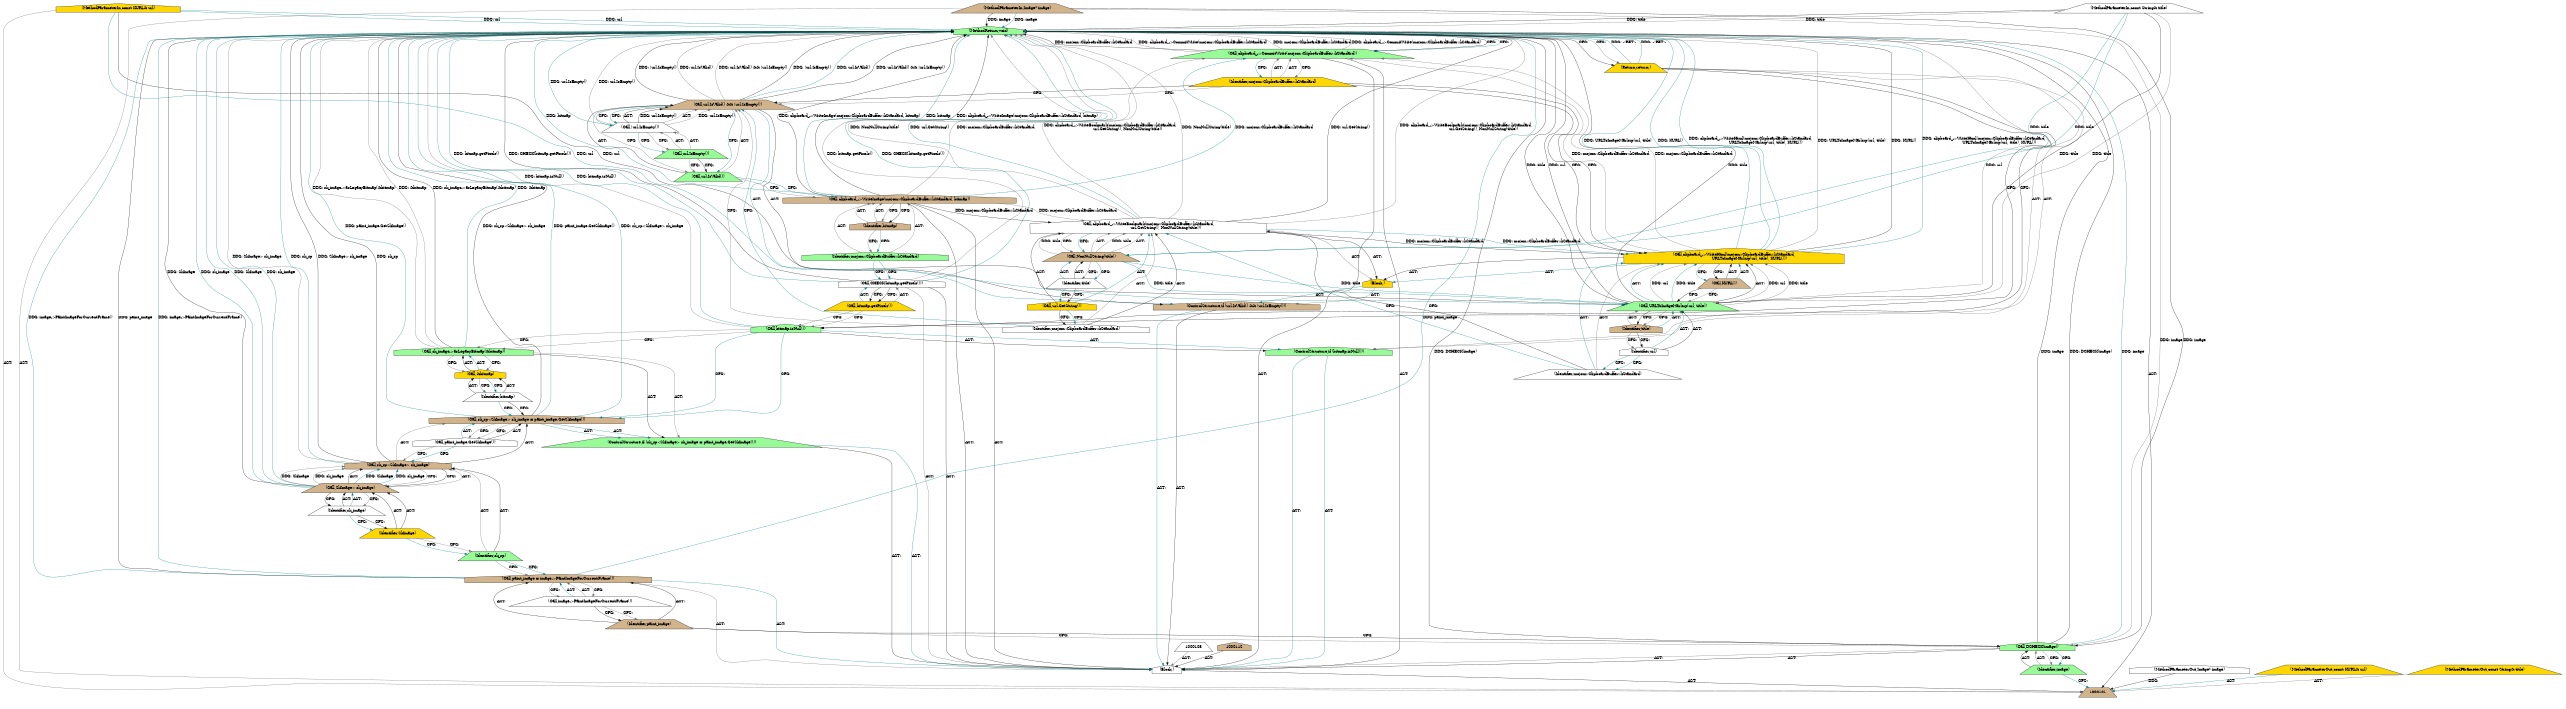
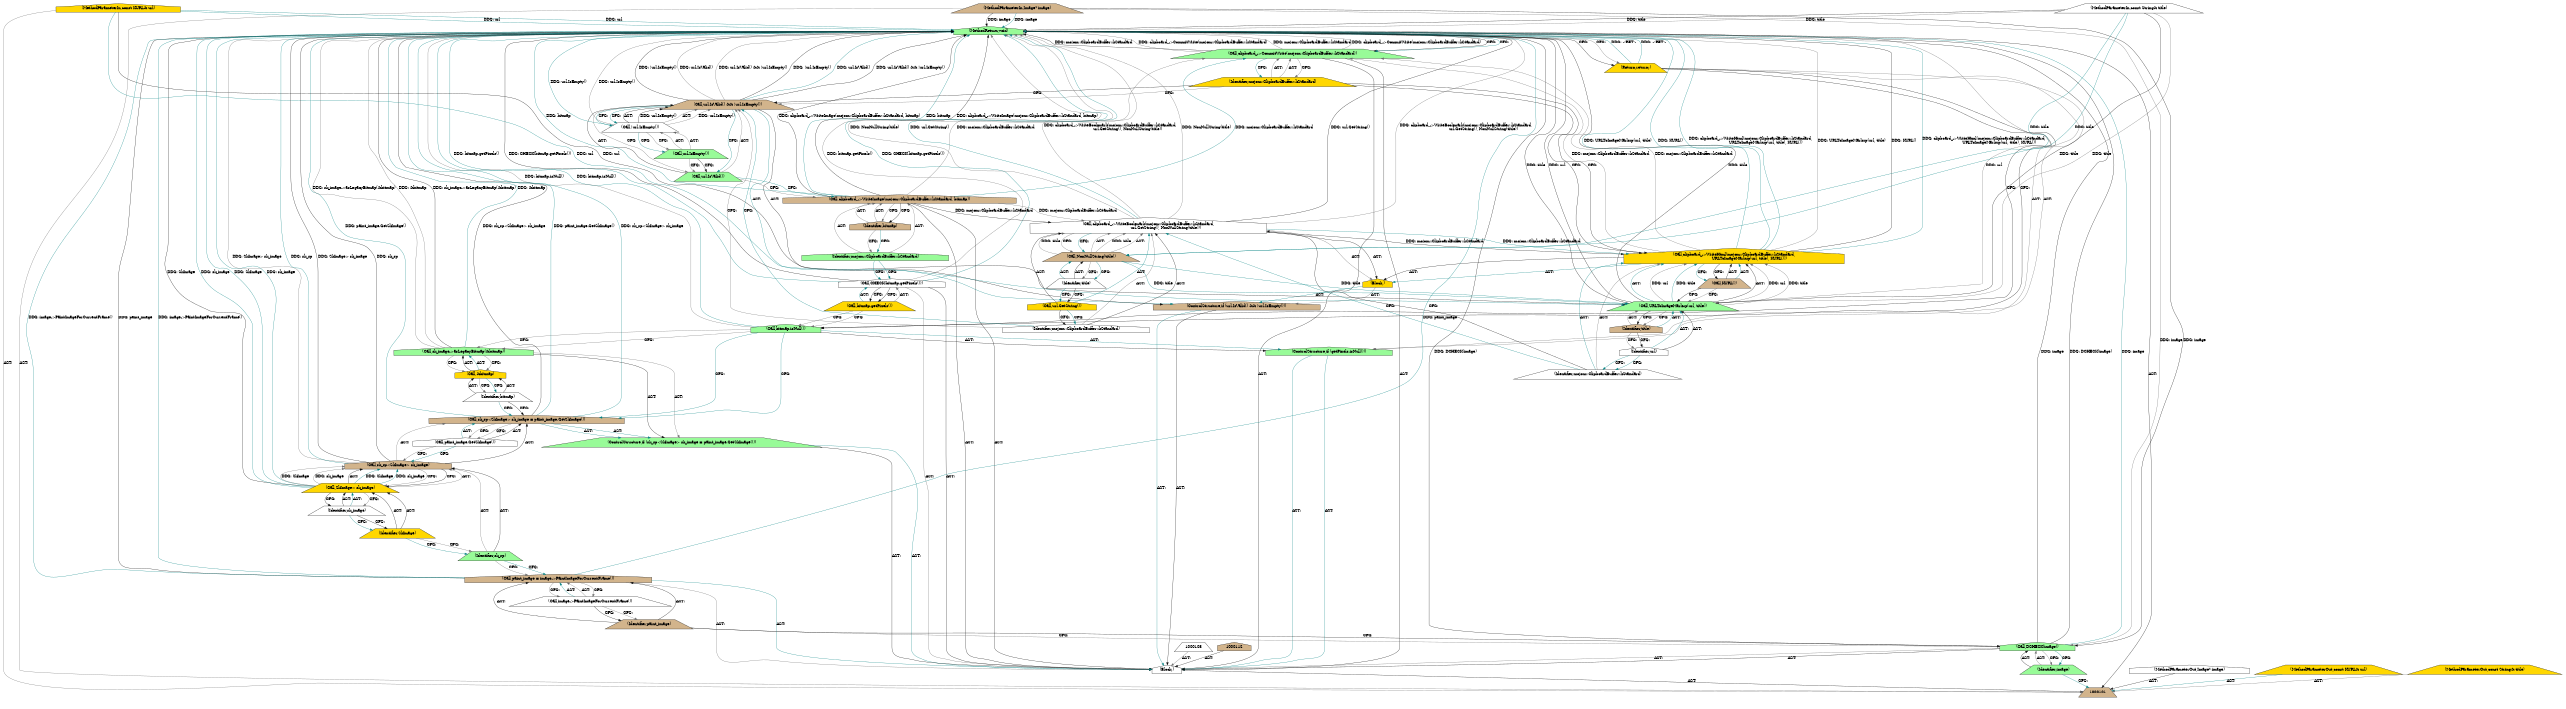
(1329, 352) -> (1329, 352)
(350, 488) -> (350, 488)
(2154, 681) -> (2154, 681)
